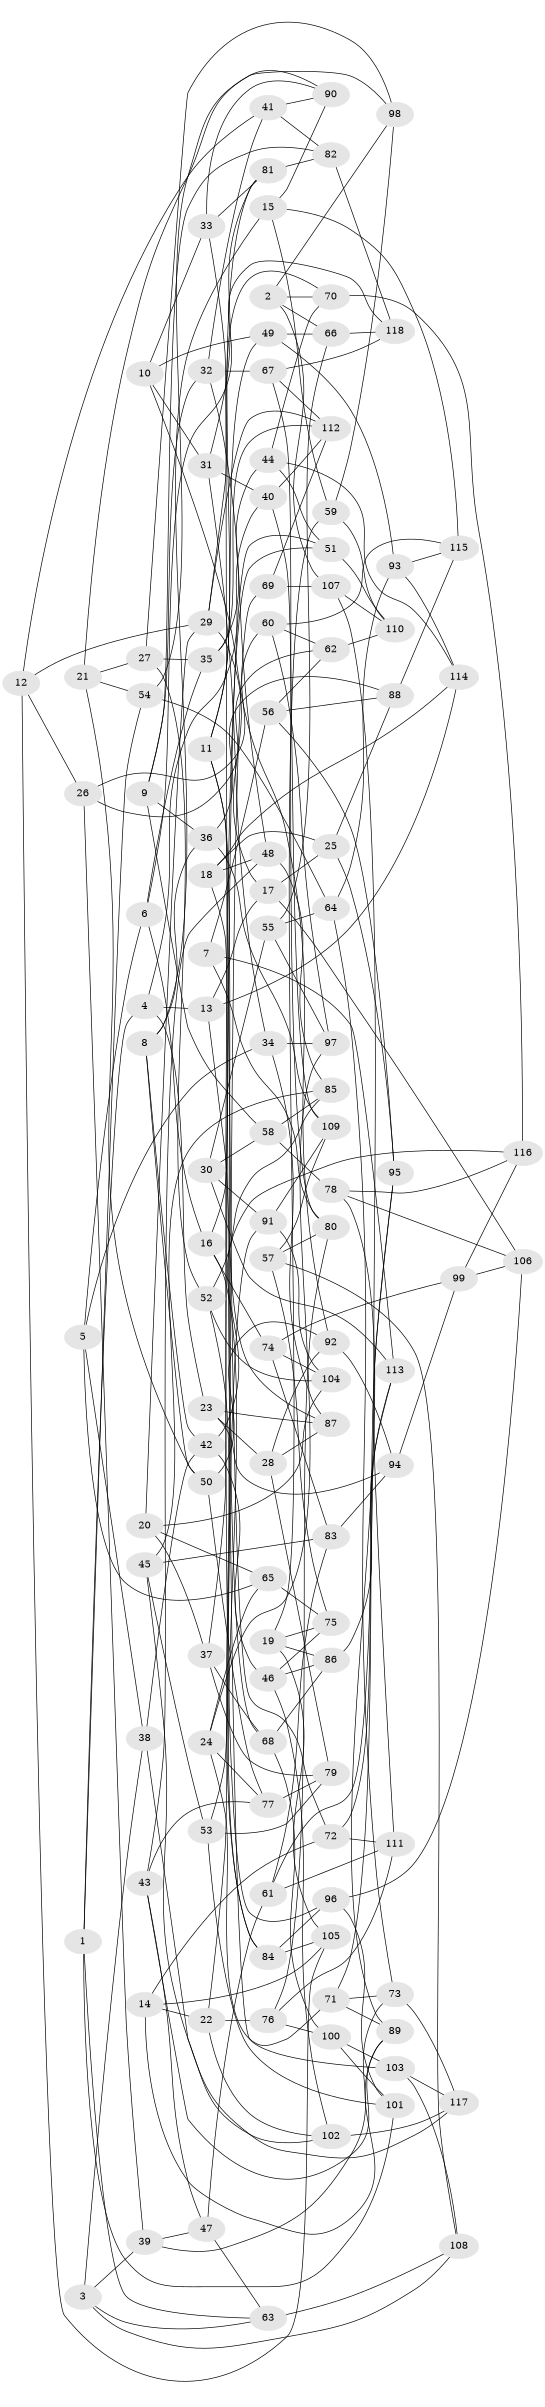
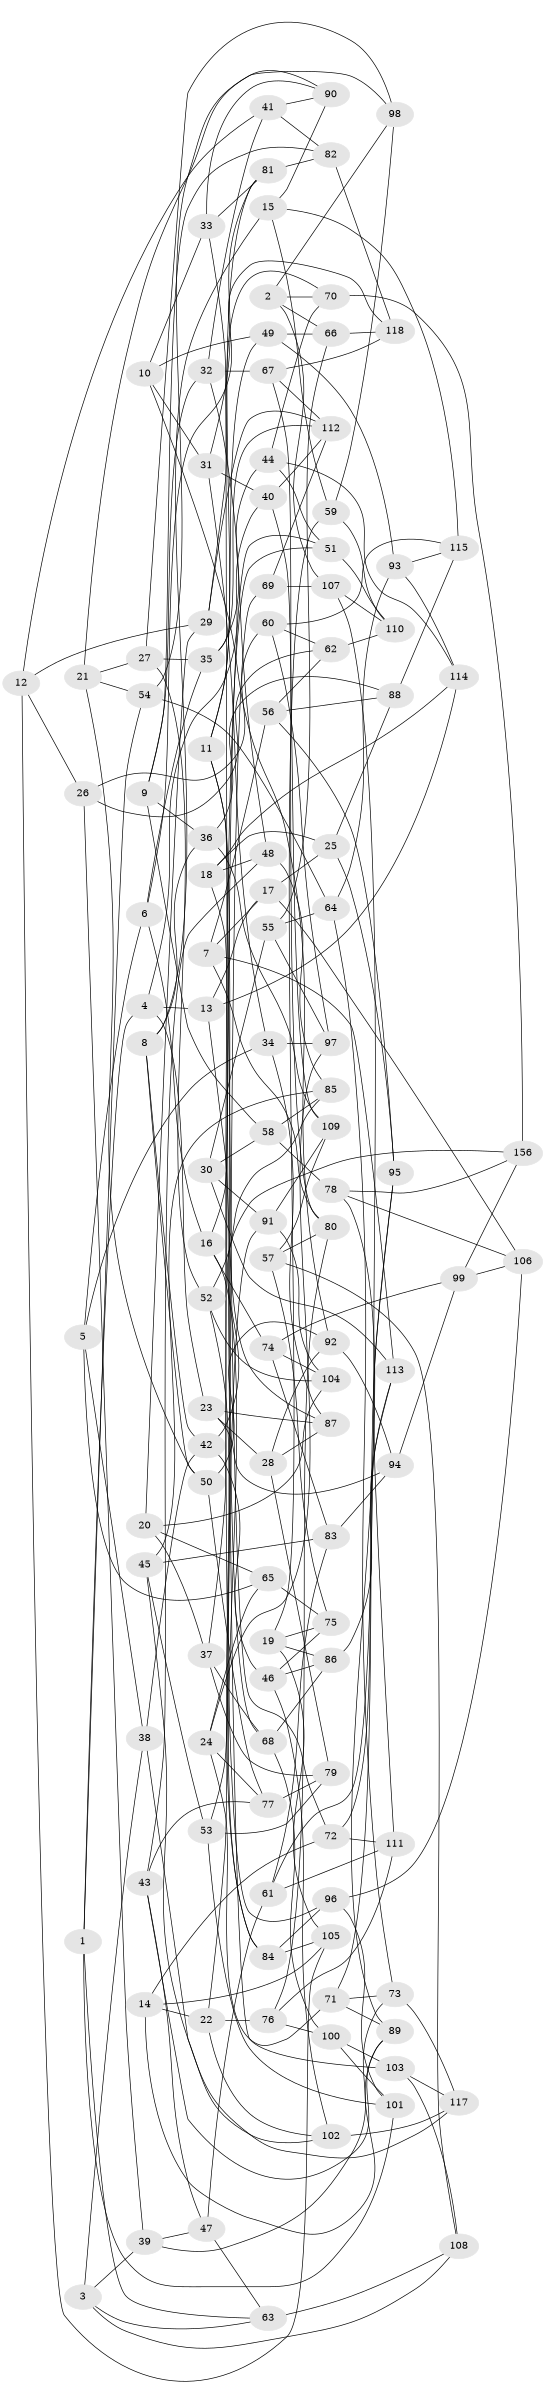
(237, 757) -> (237, 923)
(523, 1153) -> (523, 1153)
